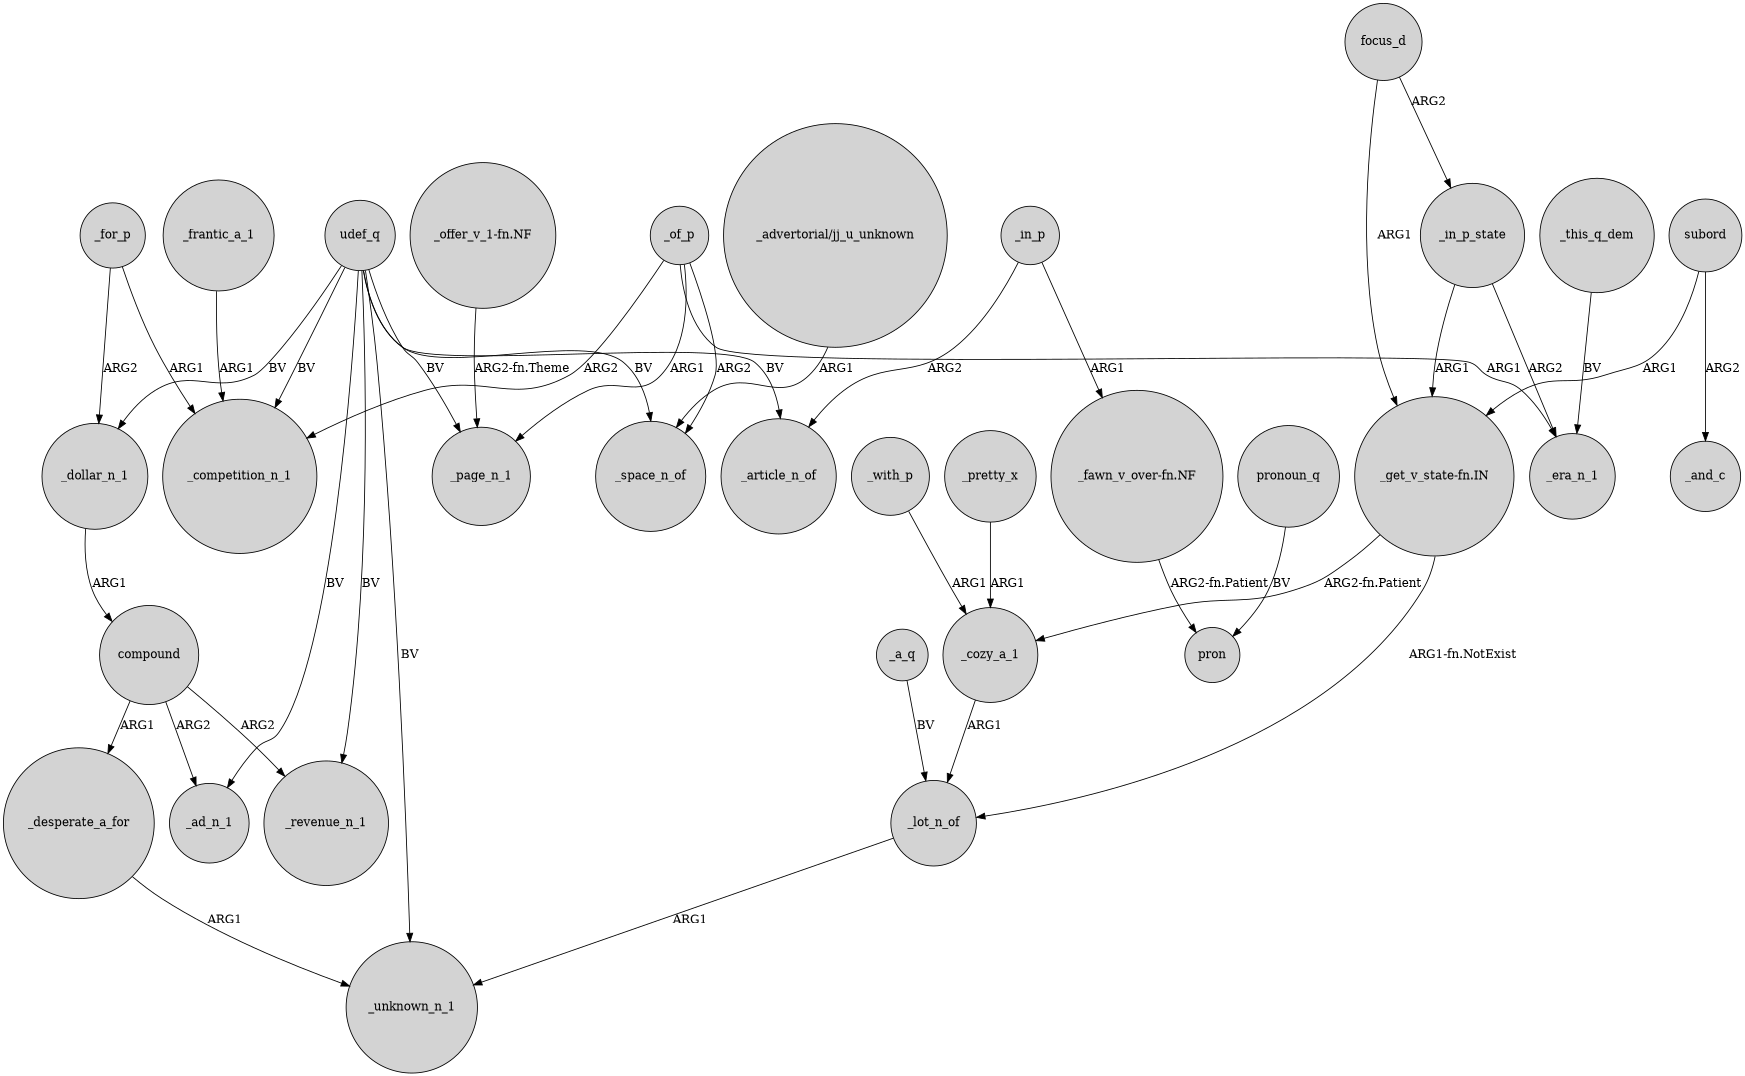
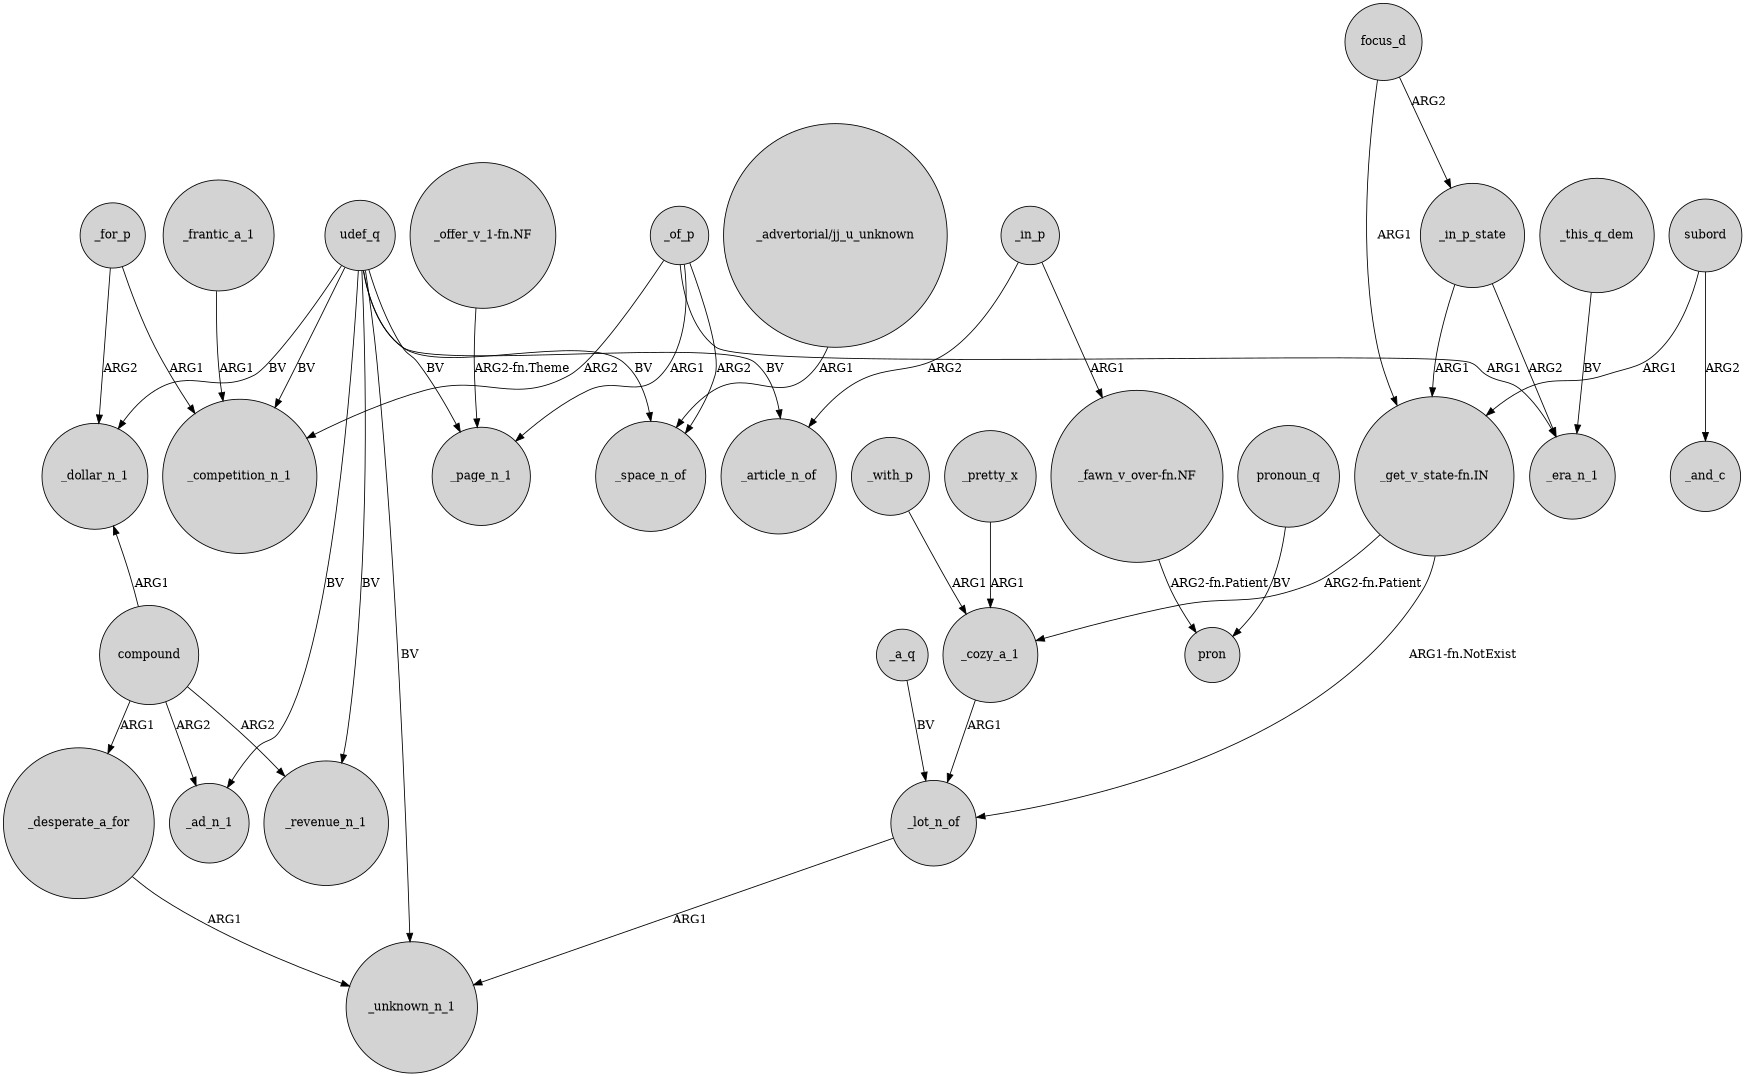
(88, 574) -> (128, 570)
